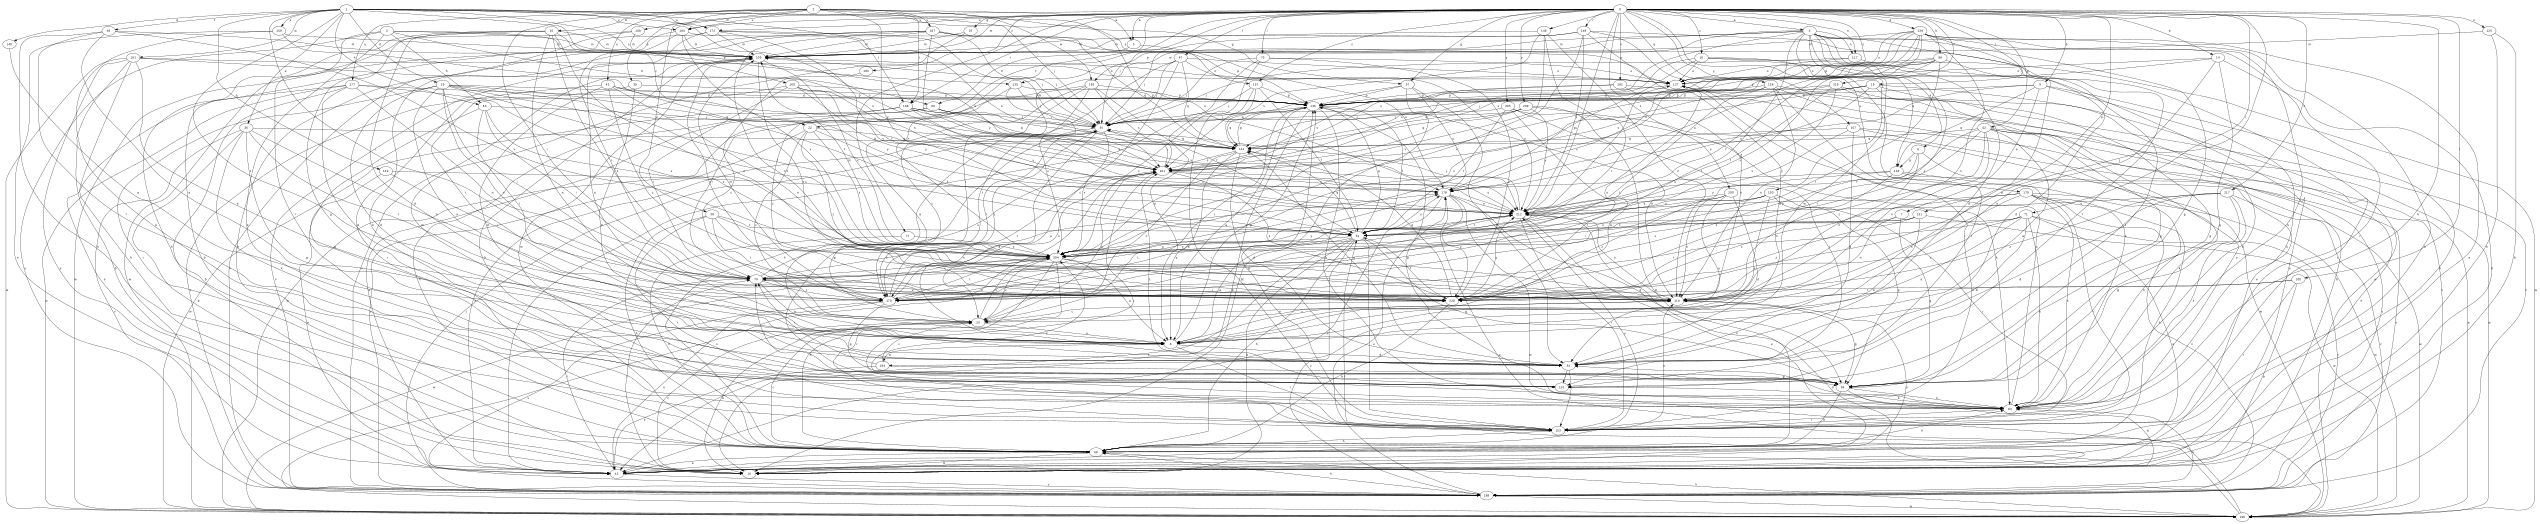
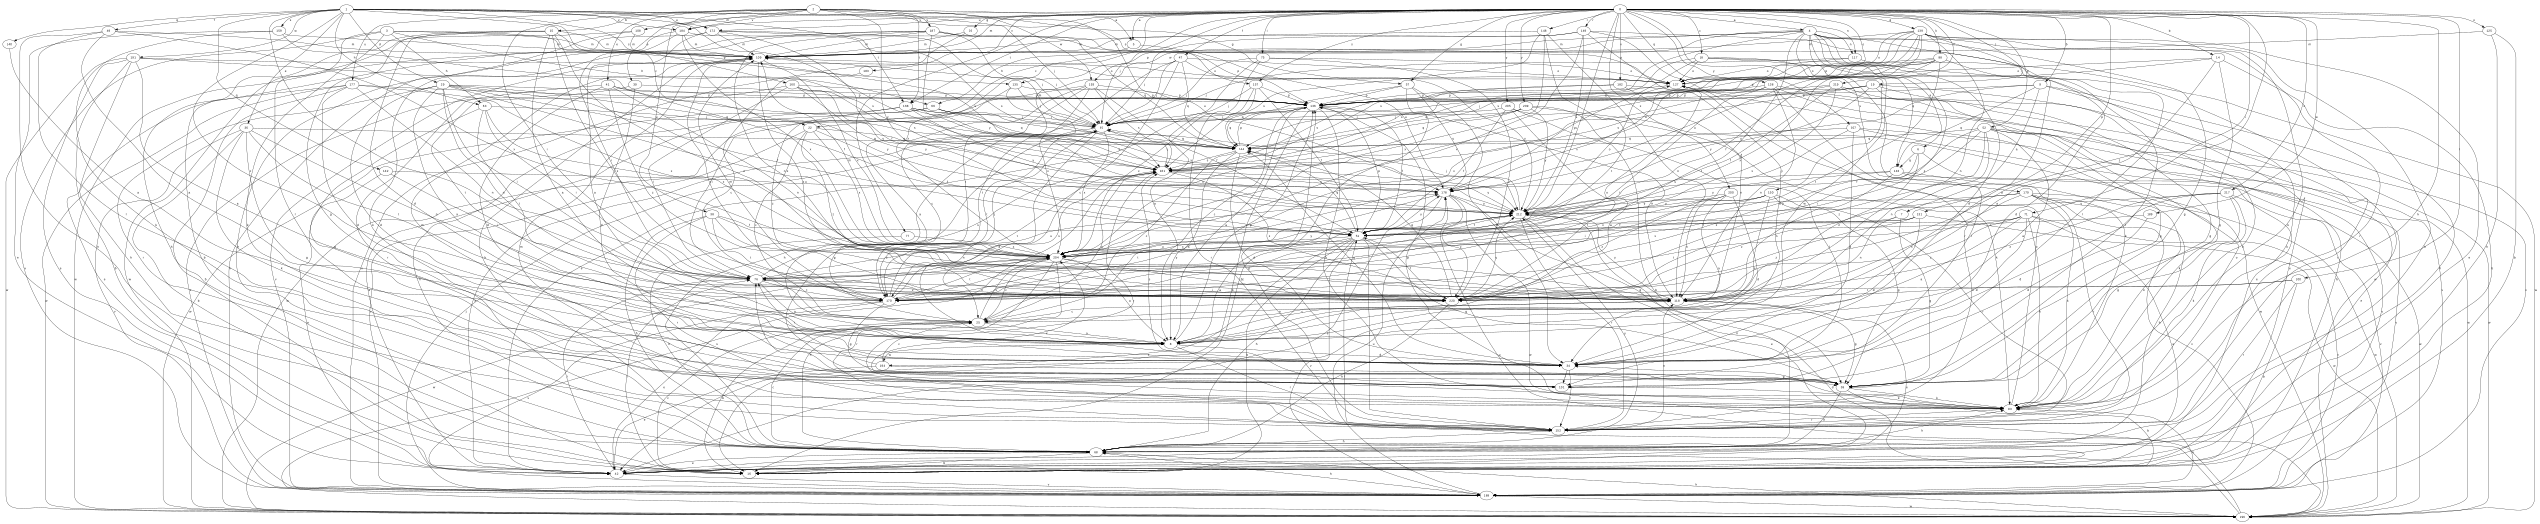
none -> (2150, 214)
